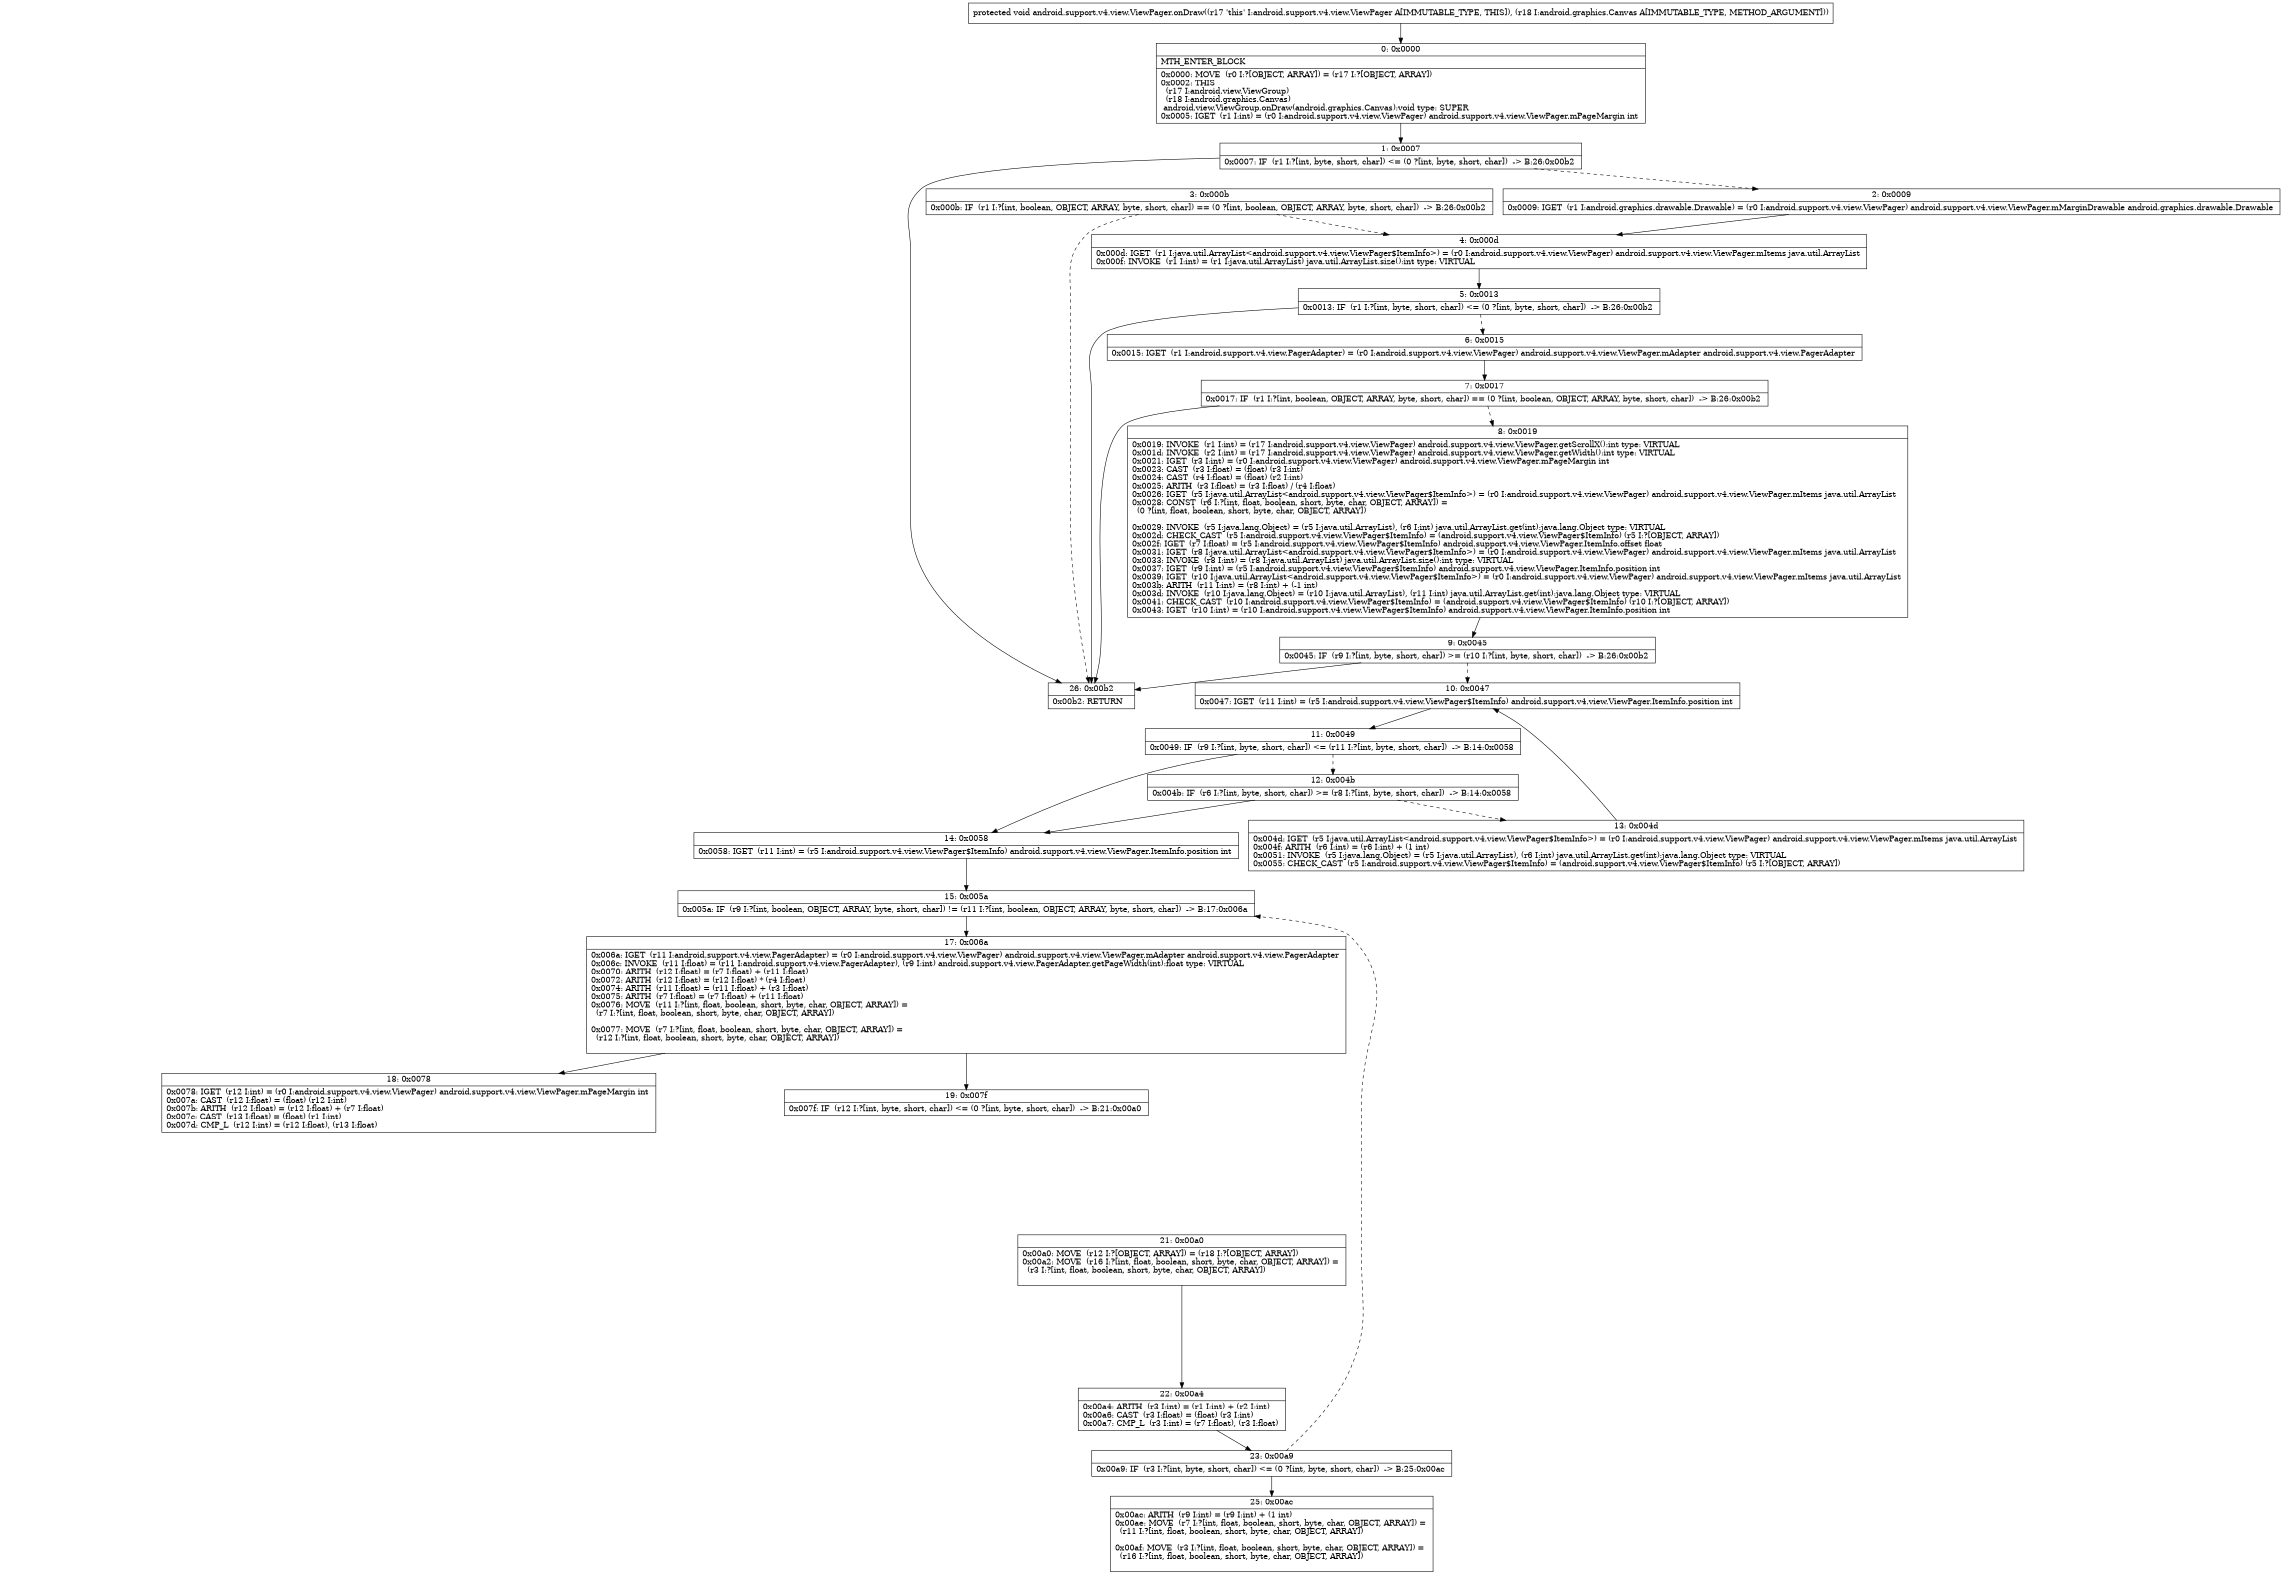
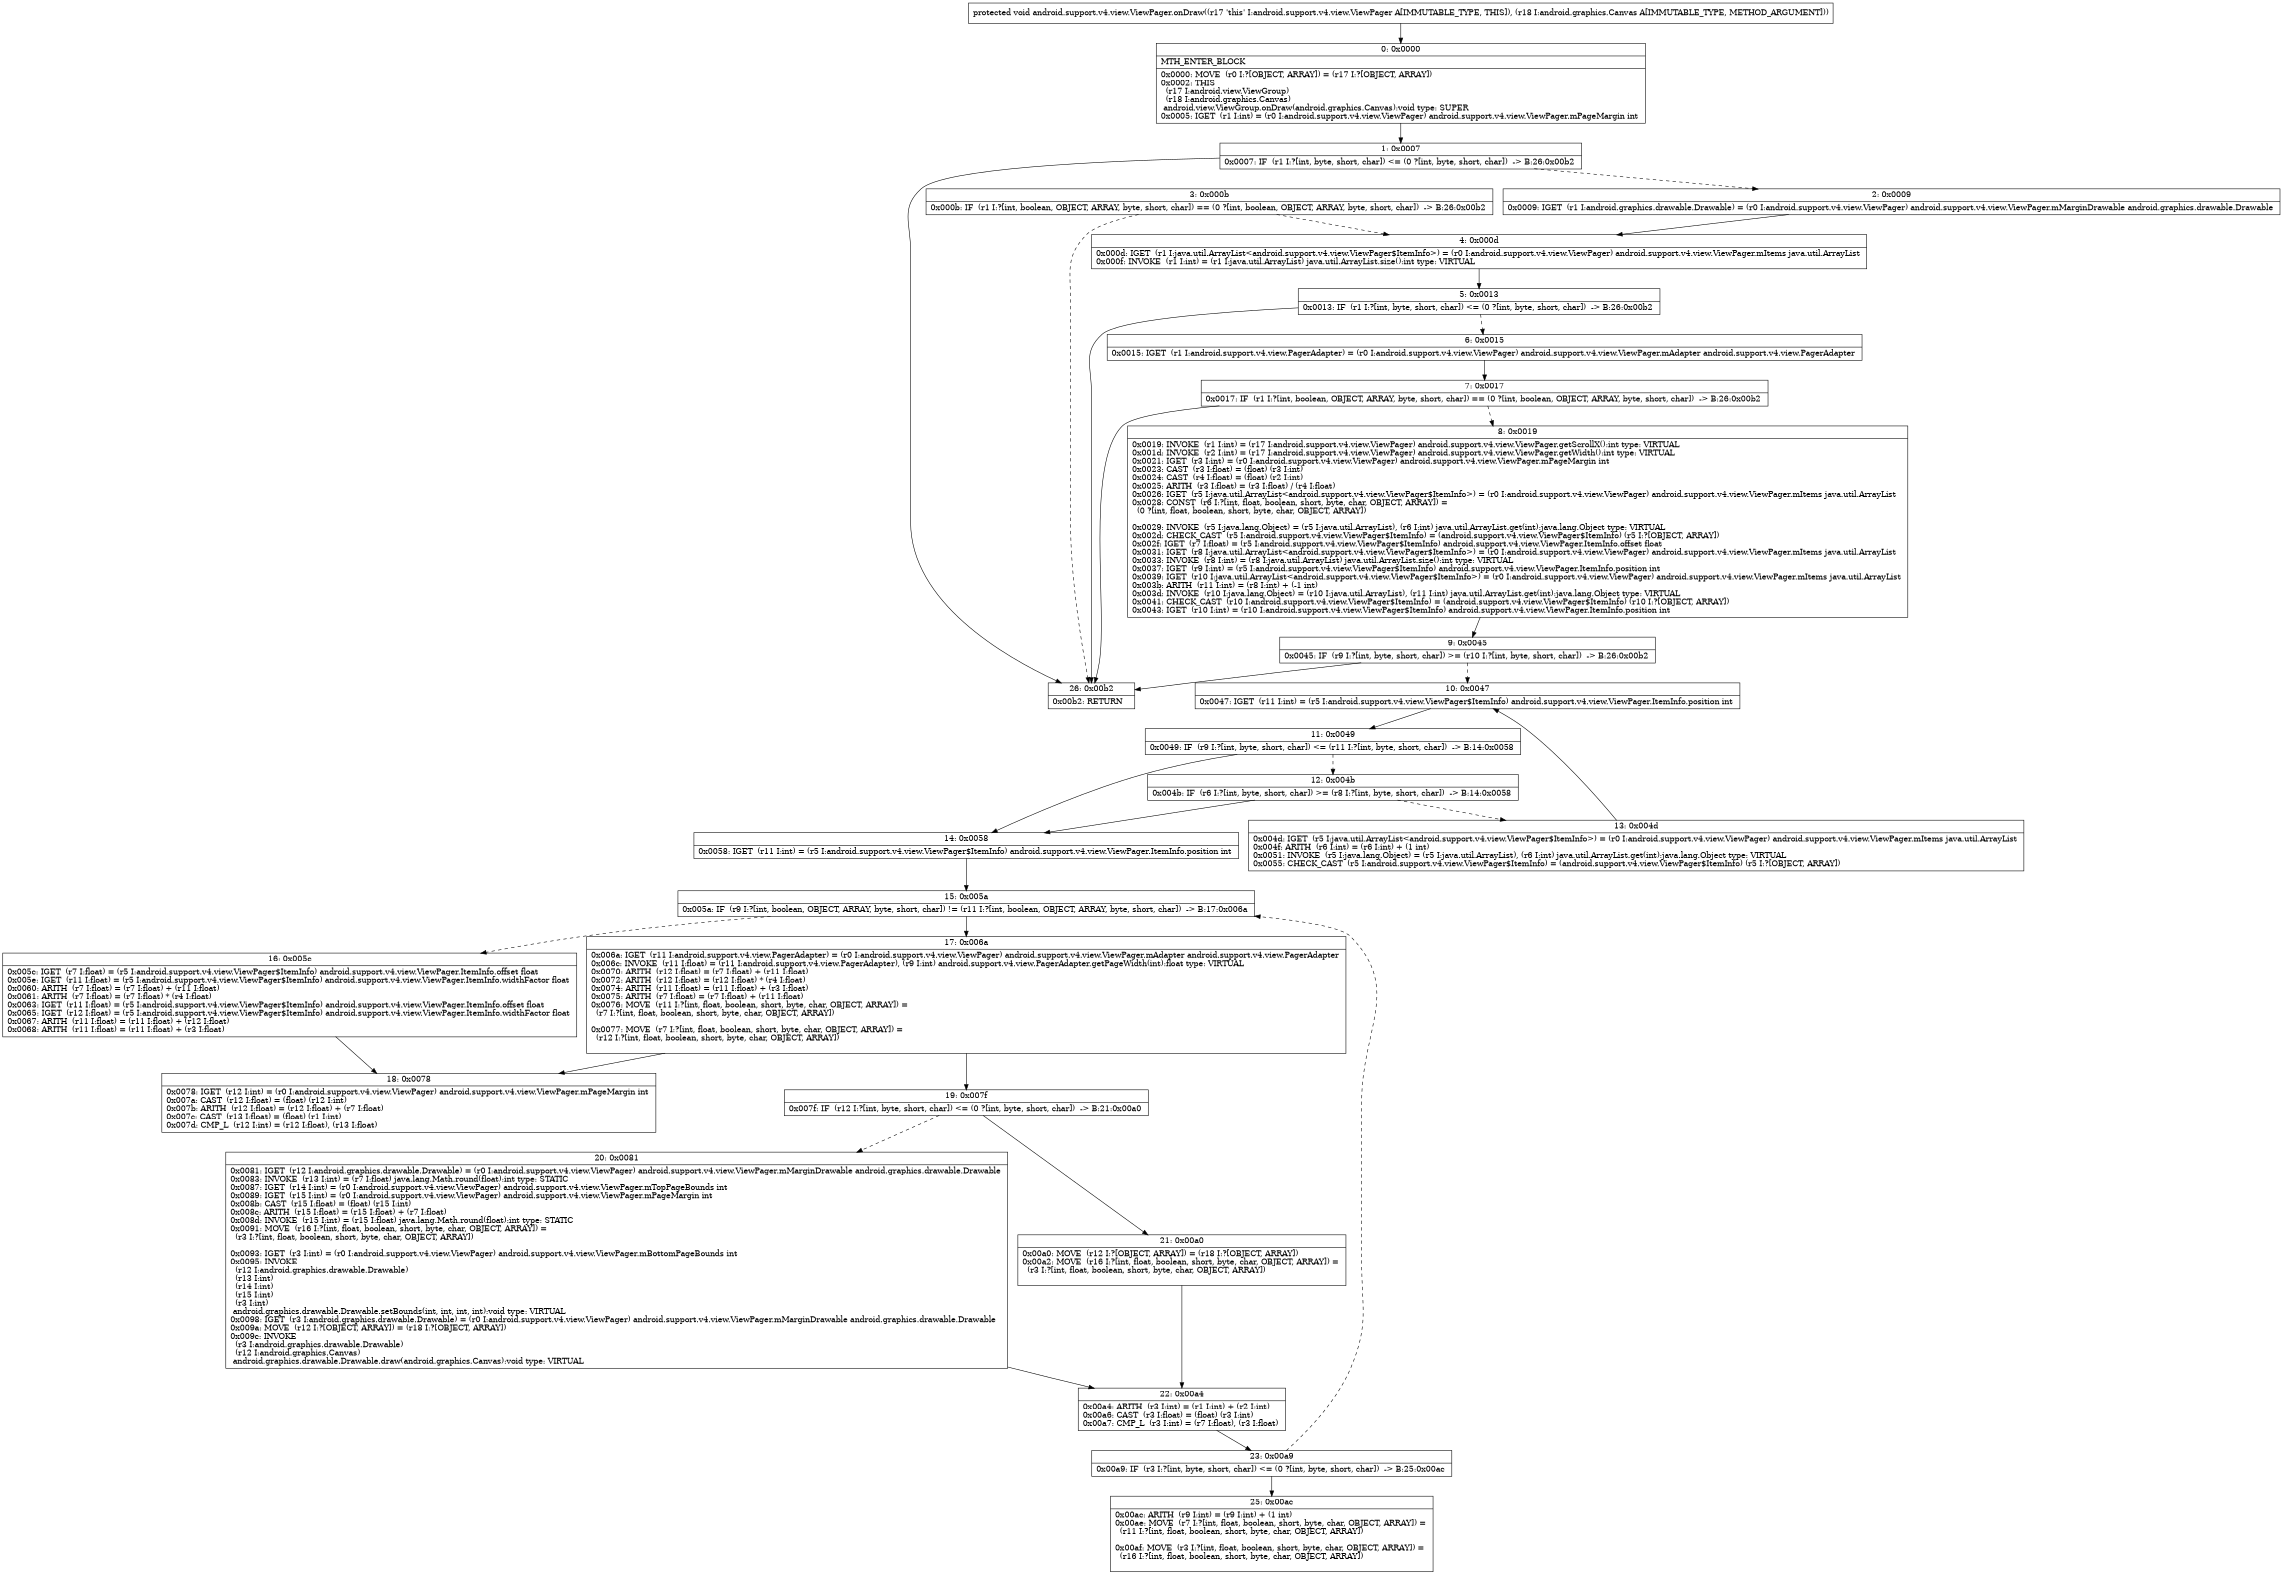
none -> (290, 995)
none -> (1063, 1174)
none -> (617, 1260)
